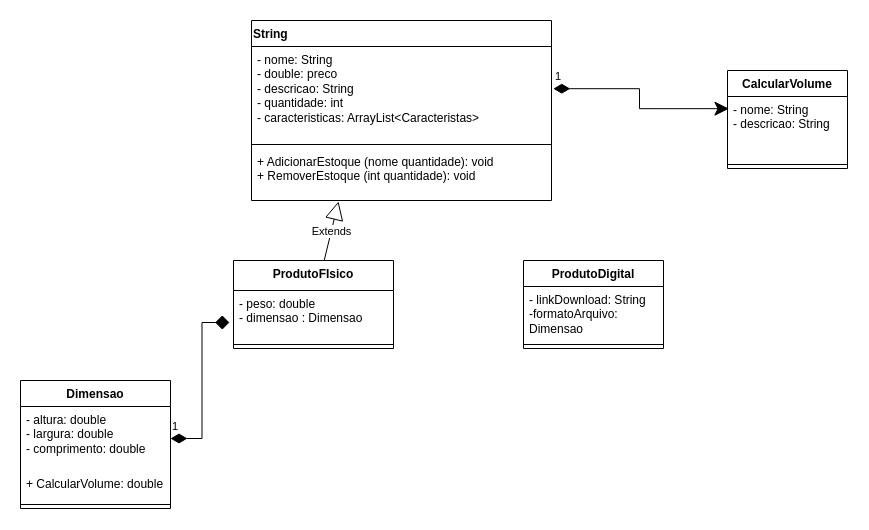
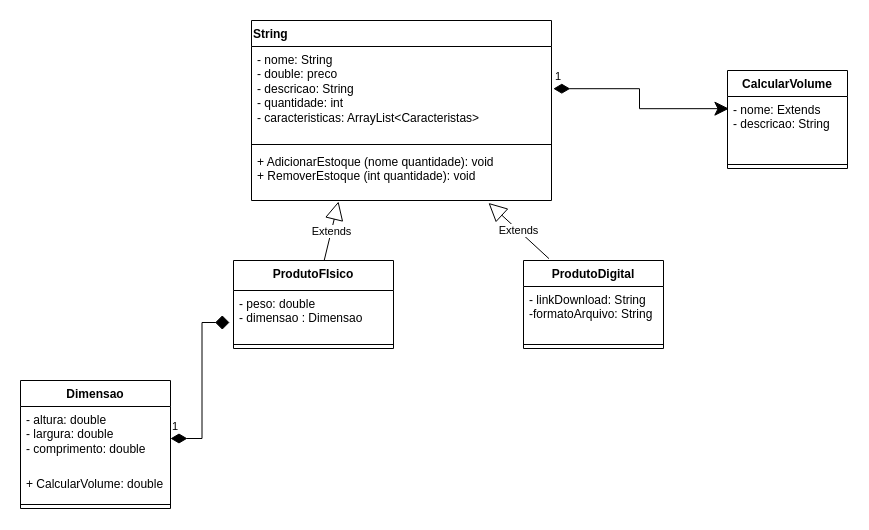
(789, 125) -> (789, 125)
none -> (525, 237)
(595, 315) -> (595, 315)
